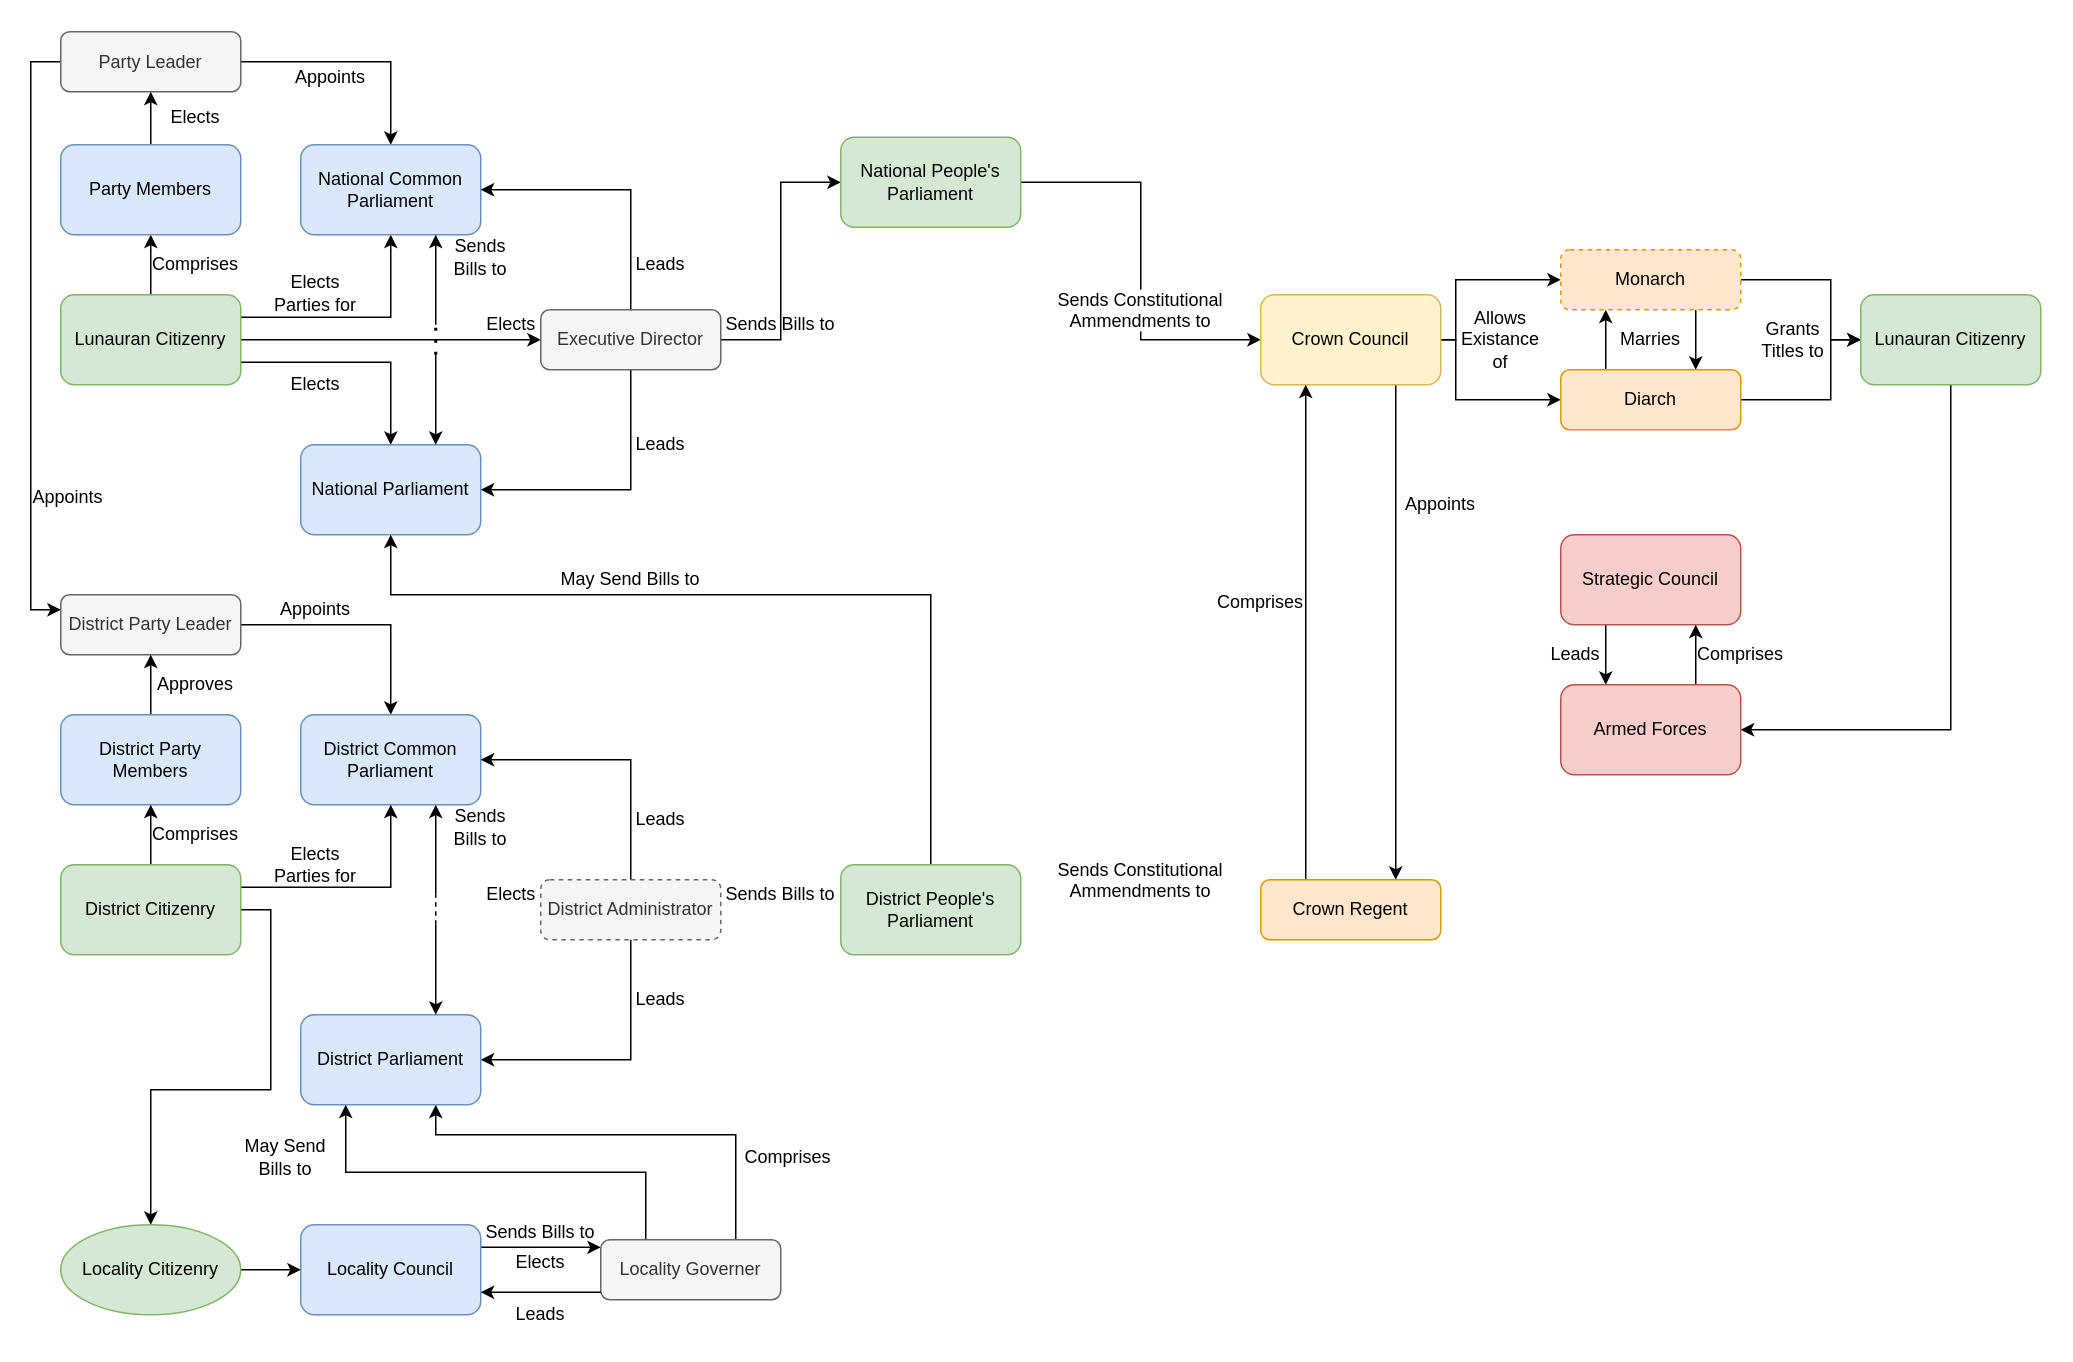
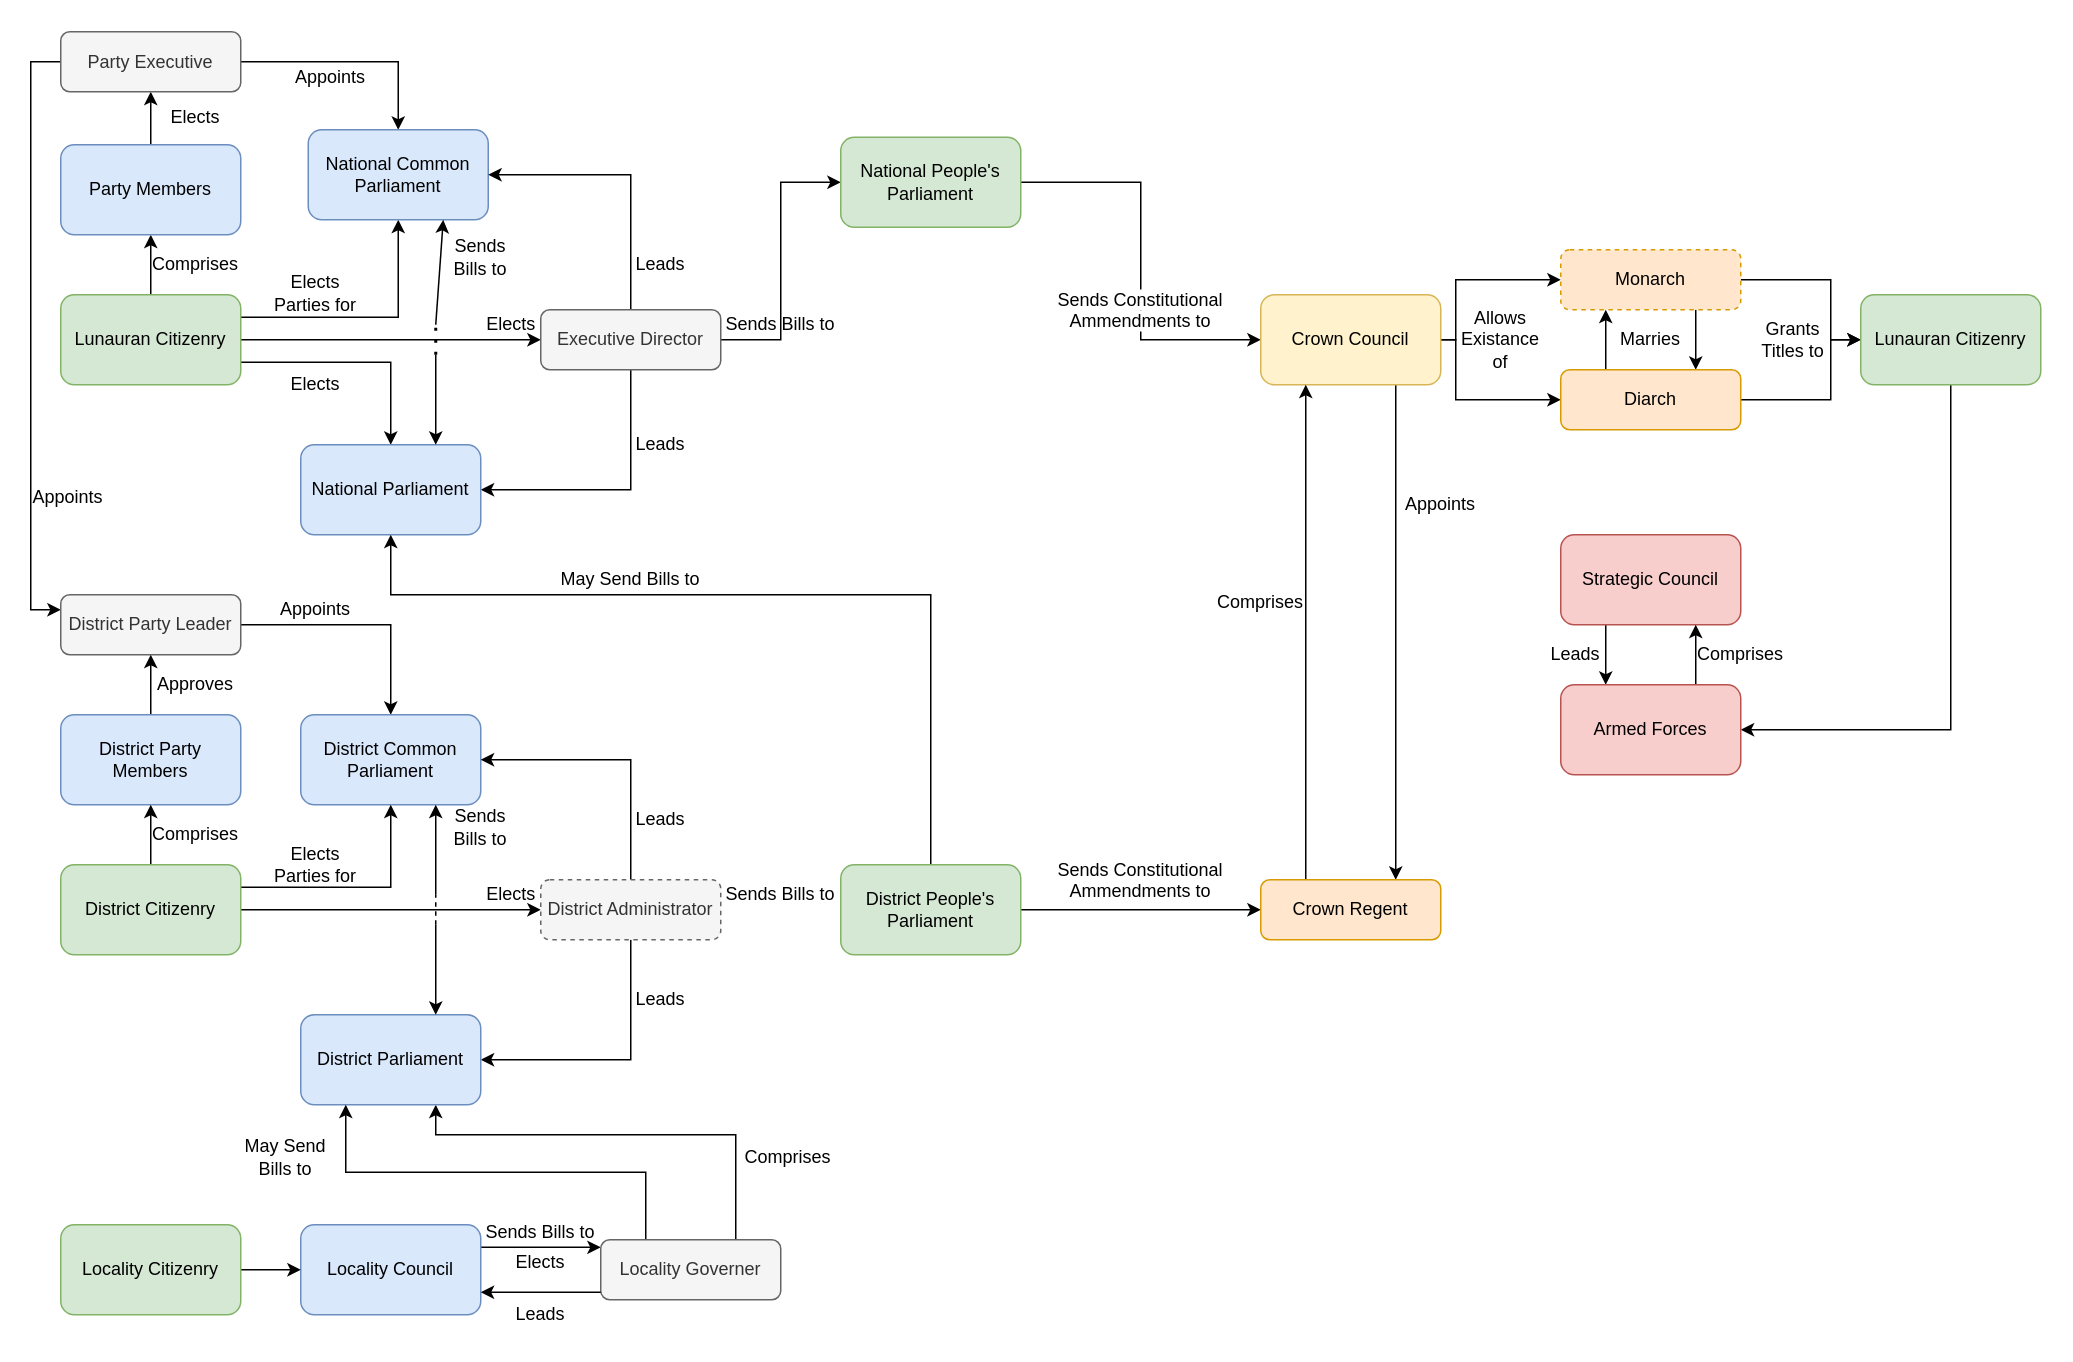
(151, 62) -> (151, 62)
(391, 190) -> (398, 175)
none -> (1136, 910)
(240, 1090) -> (399, 910)
(151, 1270) -> (151, 1270)
